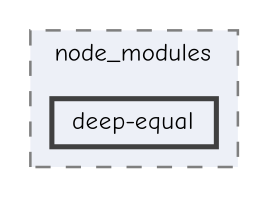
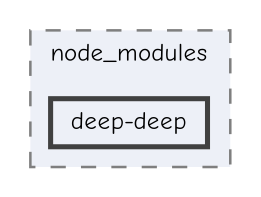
(134, 123) -> (129, 123)
